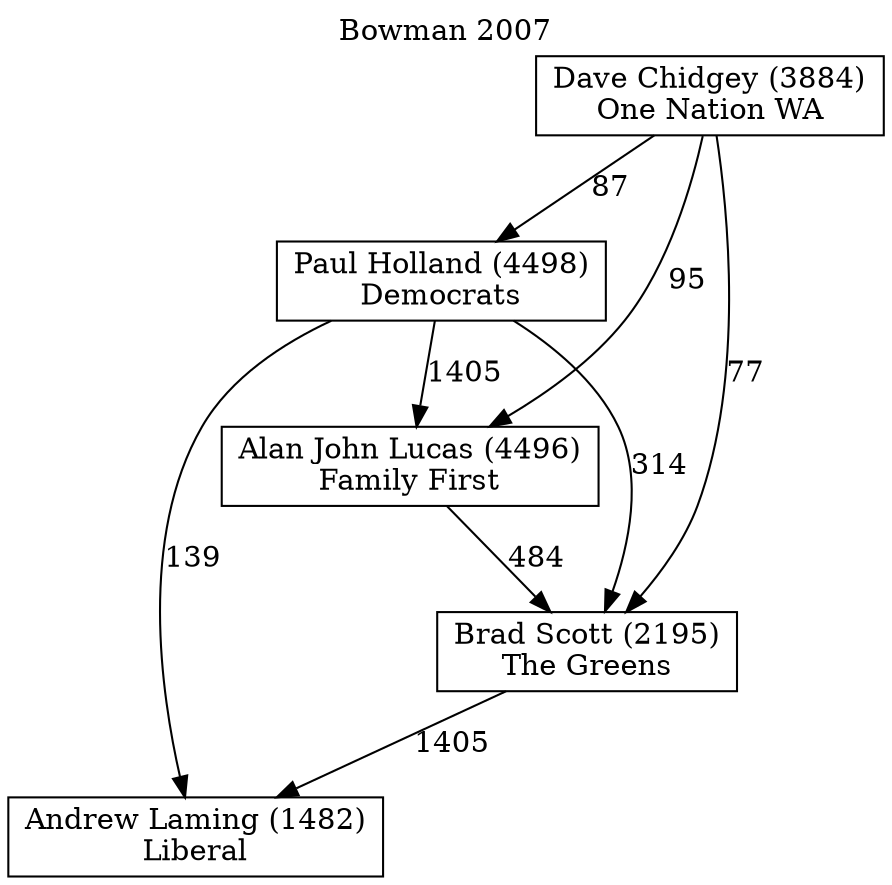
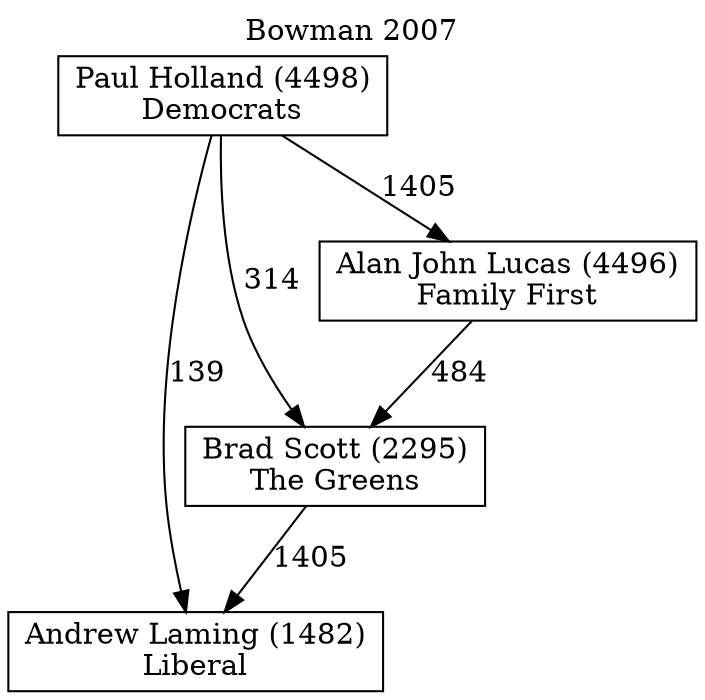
(710, 96) -> none
(587, 652) -> (335, 466)
